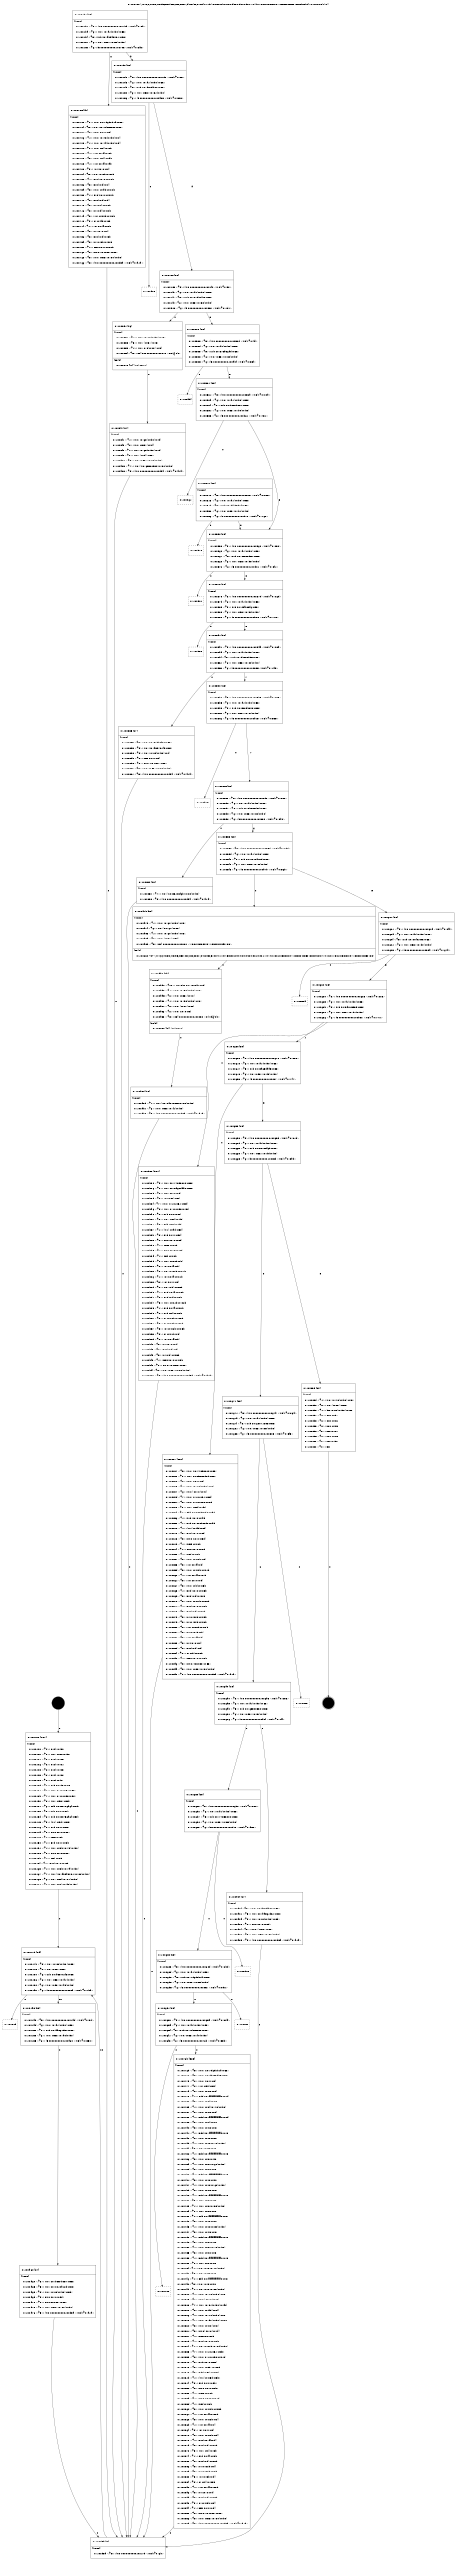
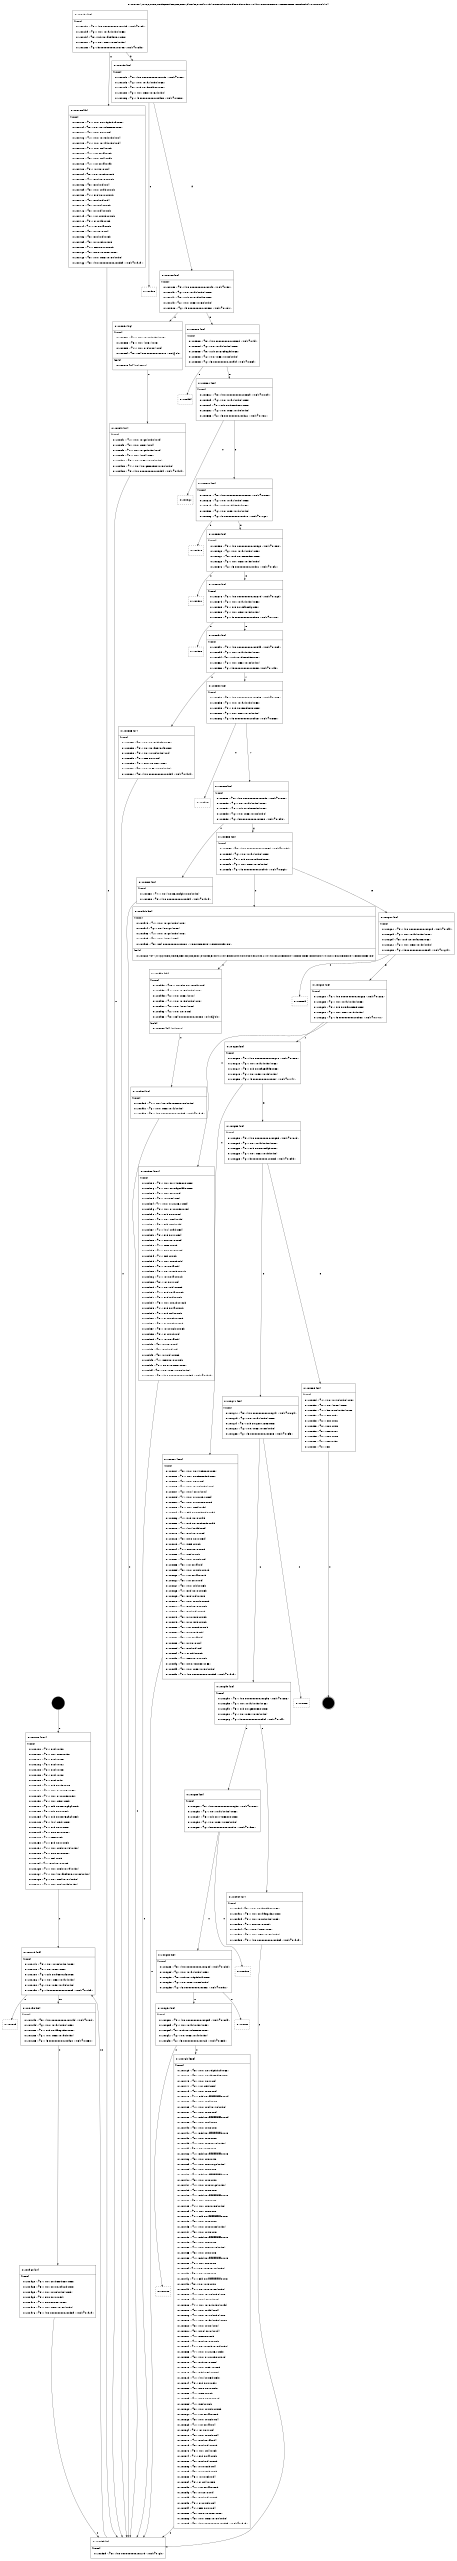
(272, 473) -> (234, 449)
